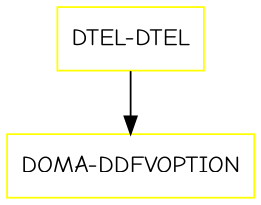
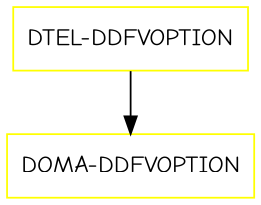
(131, 39) -> (131, 39)
